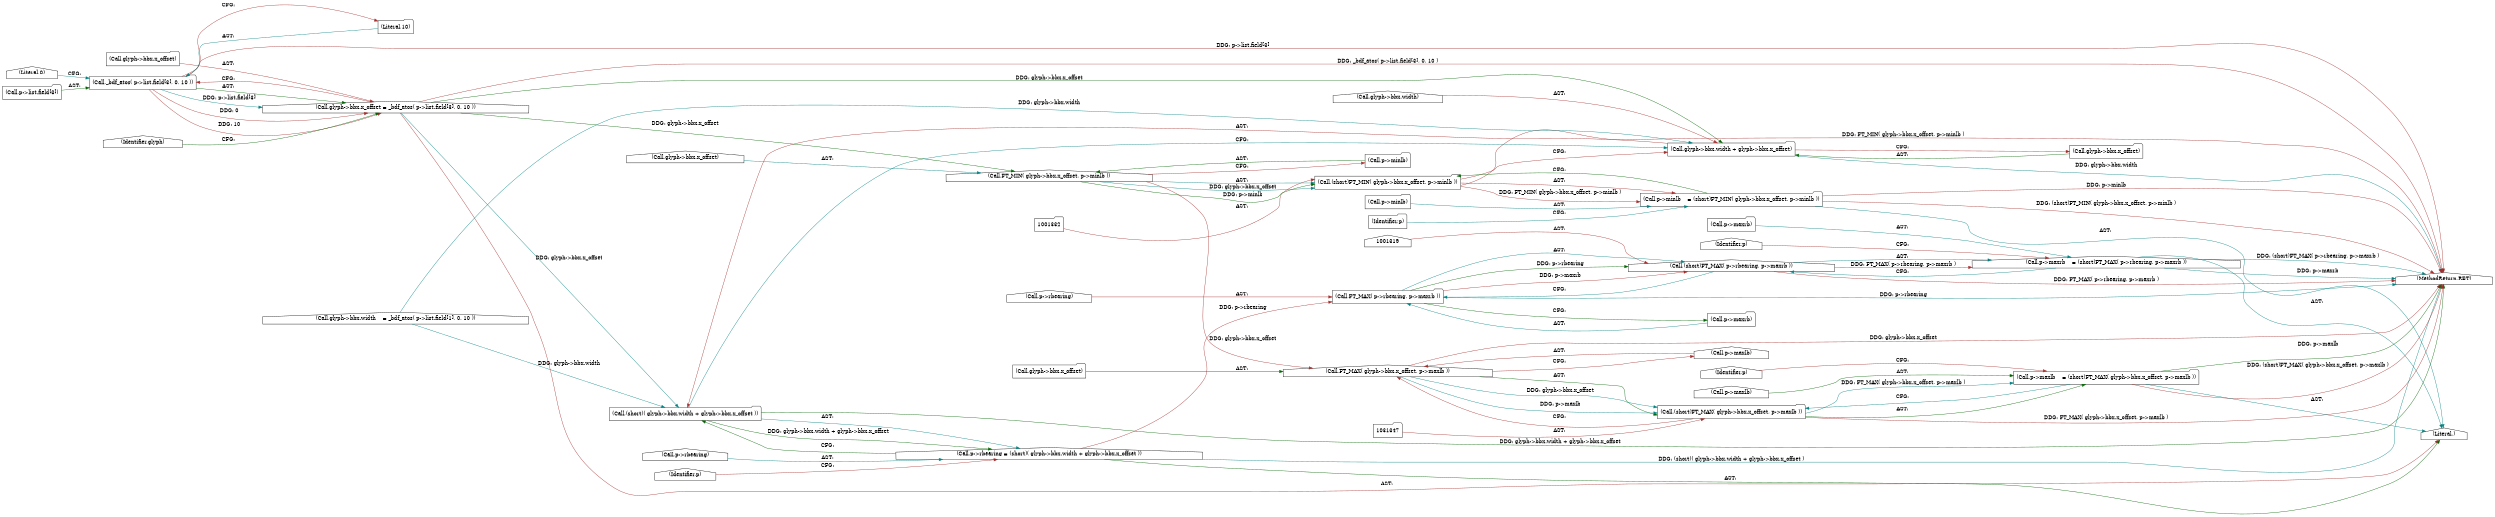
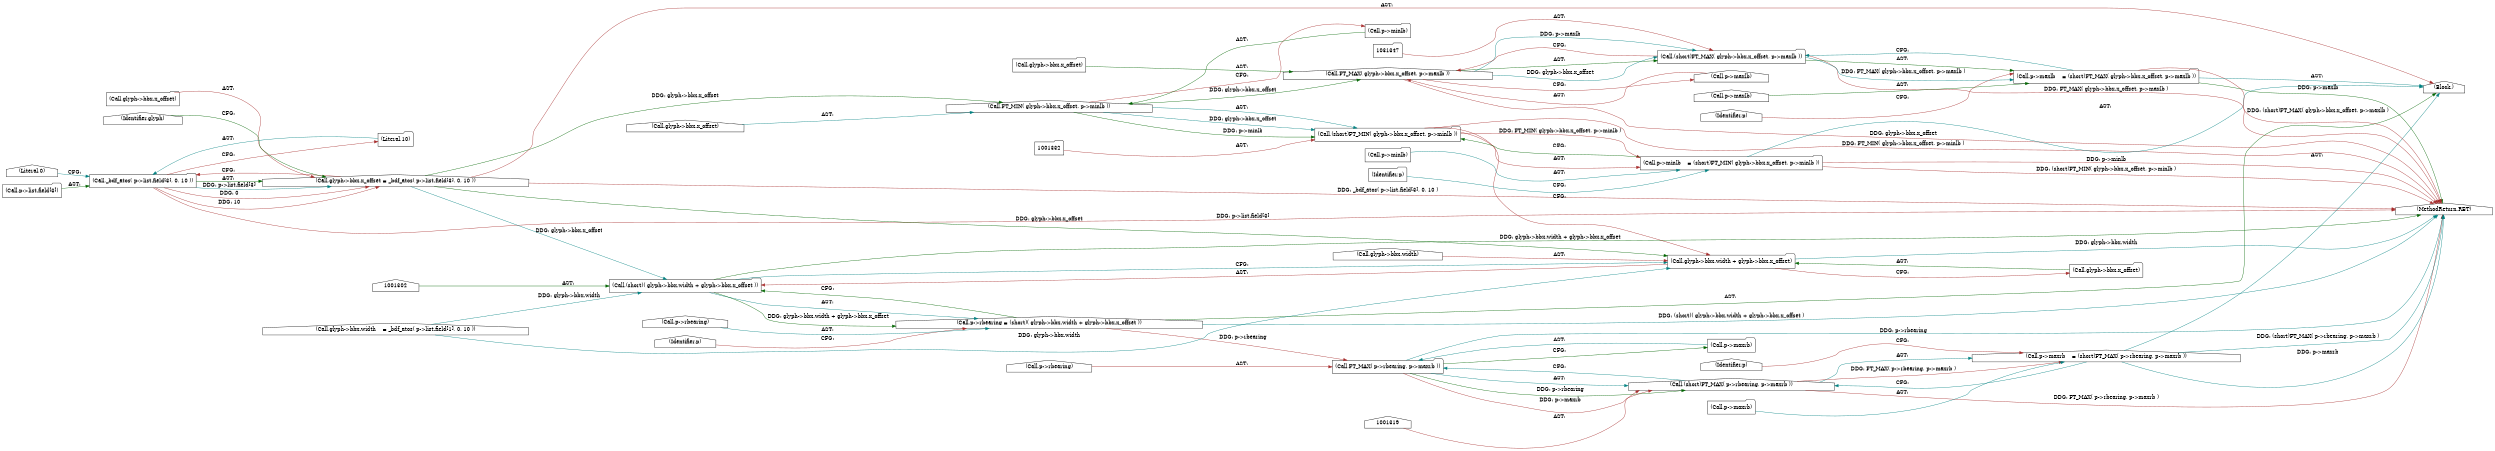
none -> (396, 286)
(1205, 290) -> (1244, 96)
(2444, 434) -> (2444, 88)
